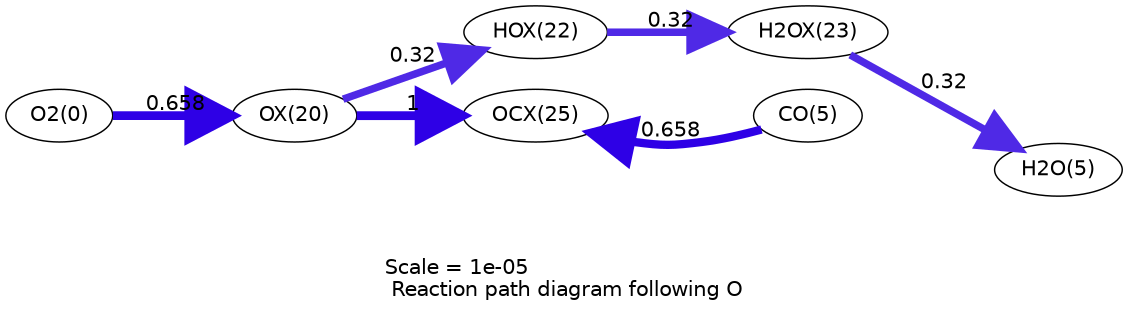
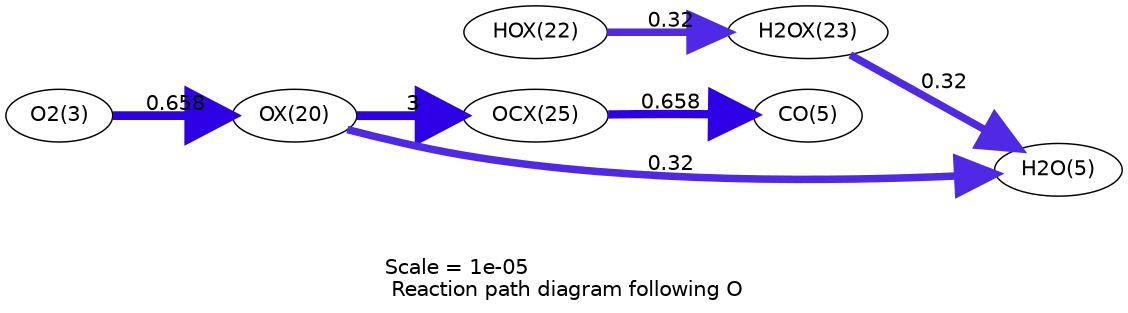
(395, 81) -> (650, 175)
(410, 105) -> (410, 105)
(59, 116) -> (59, 116)
(697, 143) -> (660, 114)
